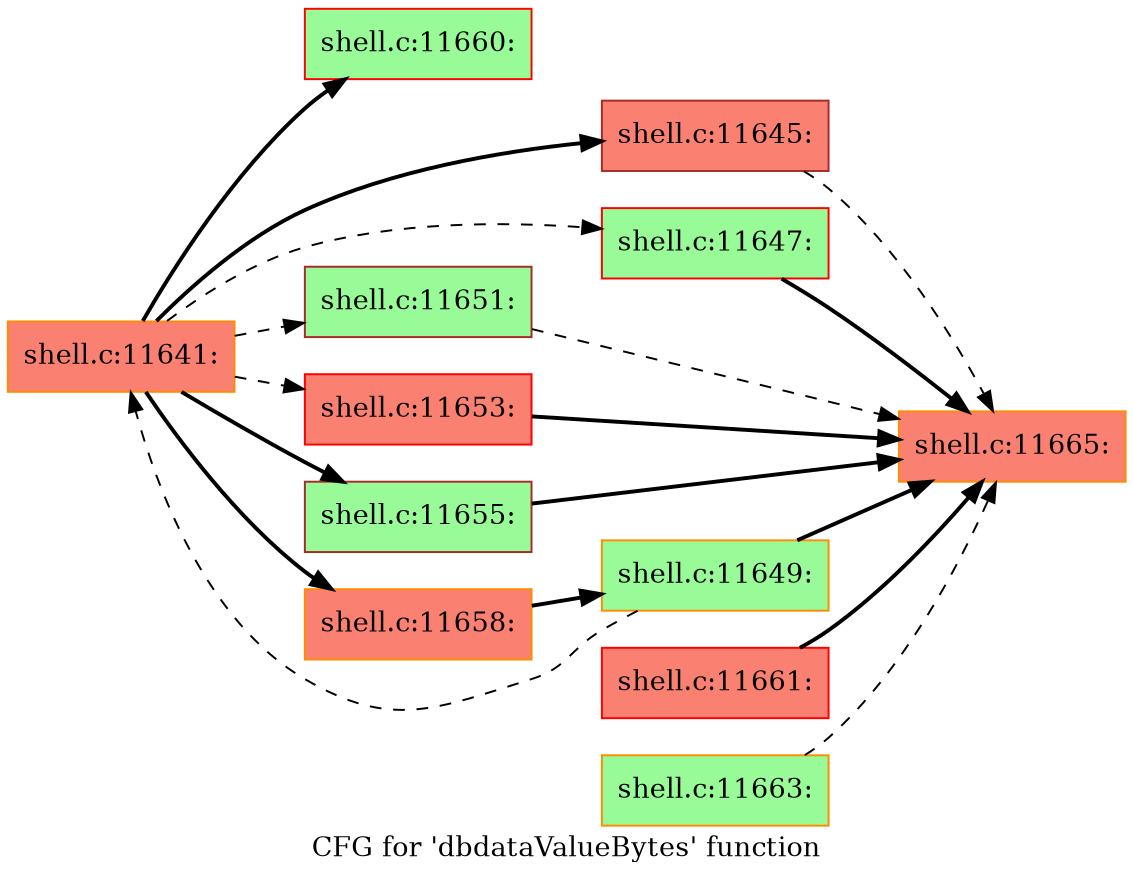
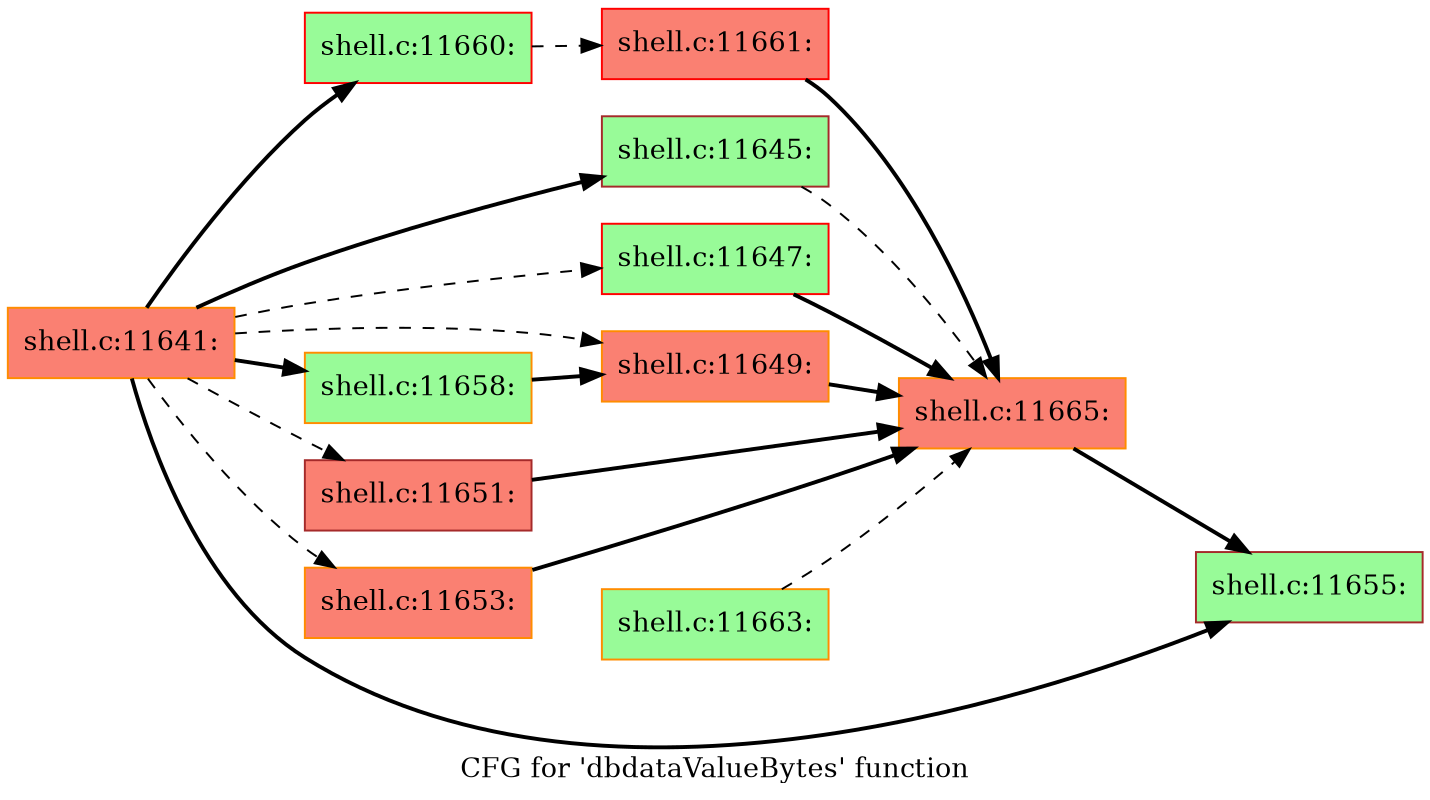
none -> (556, 46)
(715, 136) -> (715, 151)
(418, 302) -> (418, 495)
(706, 372) -> (705, 456)
(418, 409) -> (418, 603)
(705, 483) -> (1152, 495)
(715, 576) -> (715, 366)
(418, 624) -> (418, 388)
(323, 688) -> (409, 328)
